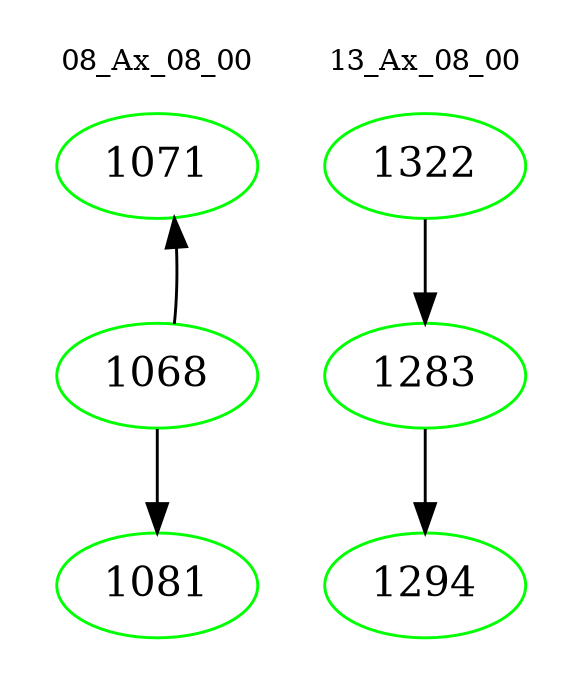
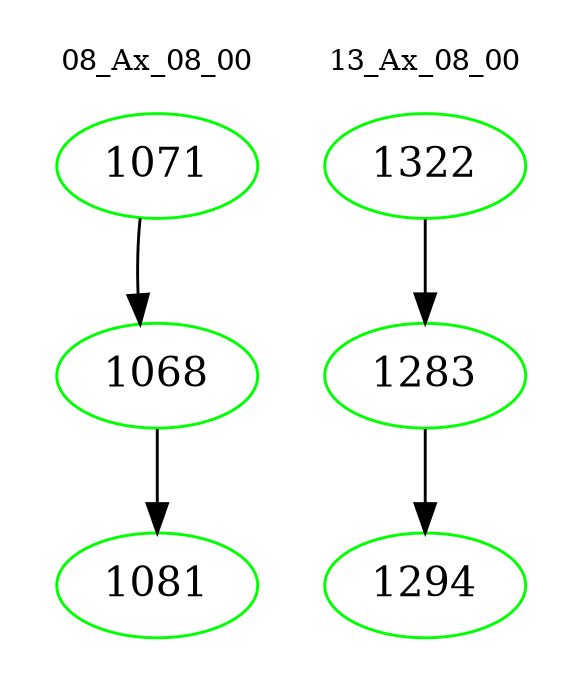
(177, 286) -> (138, 256)
